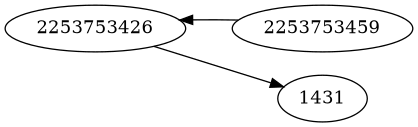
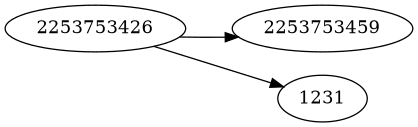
(216, 20) -> (202, 37)
(323, 99) -> (323, 99)
